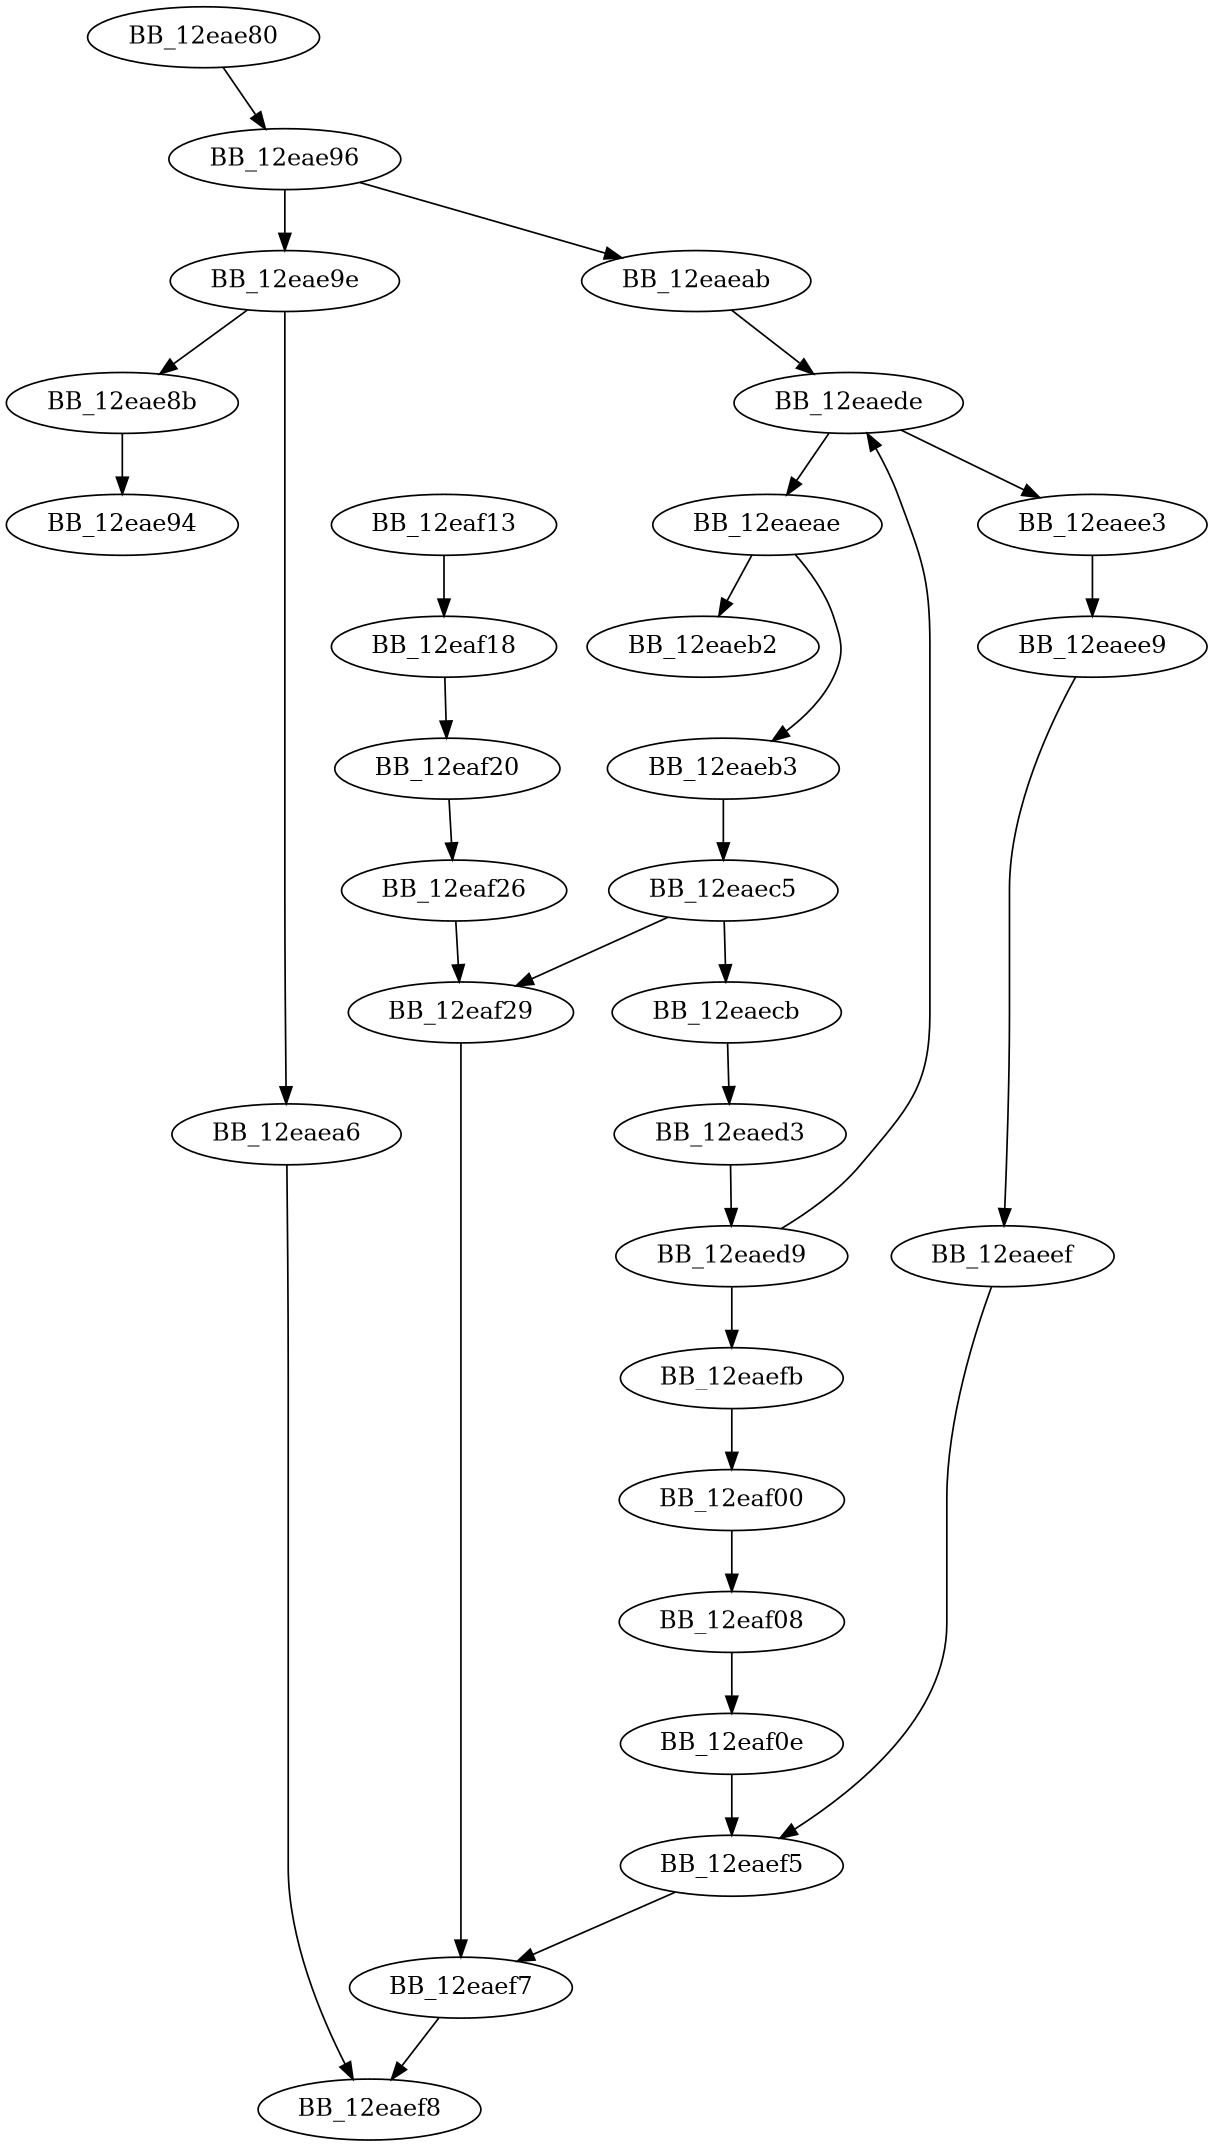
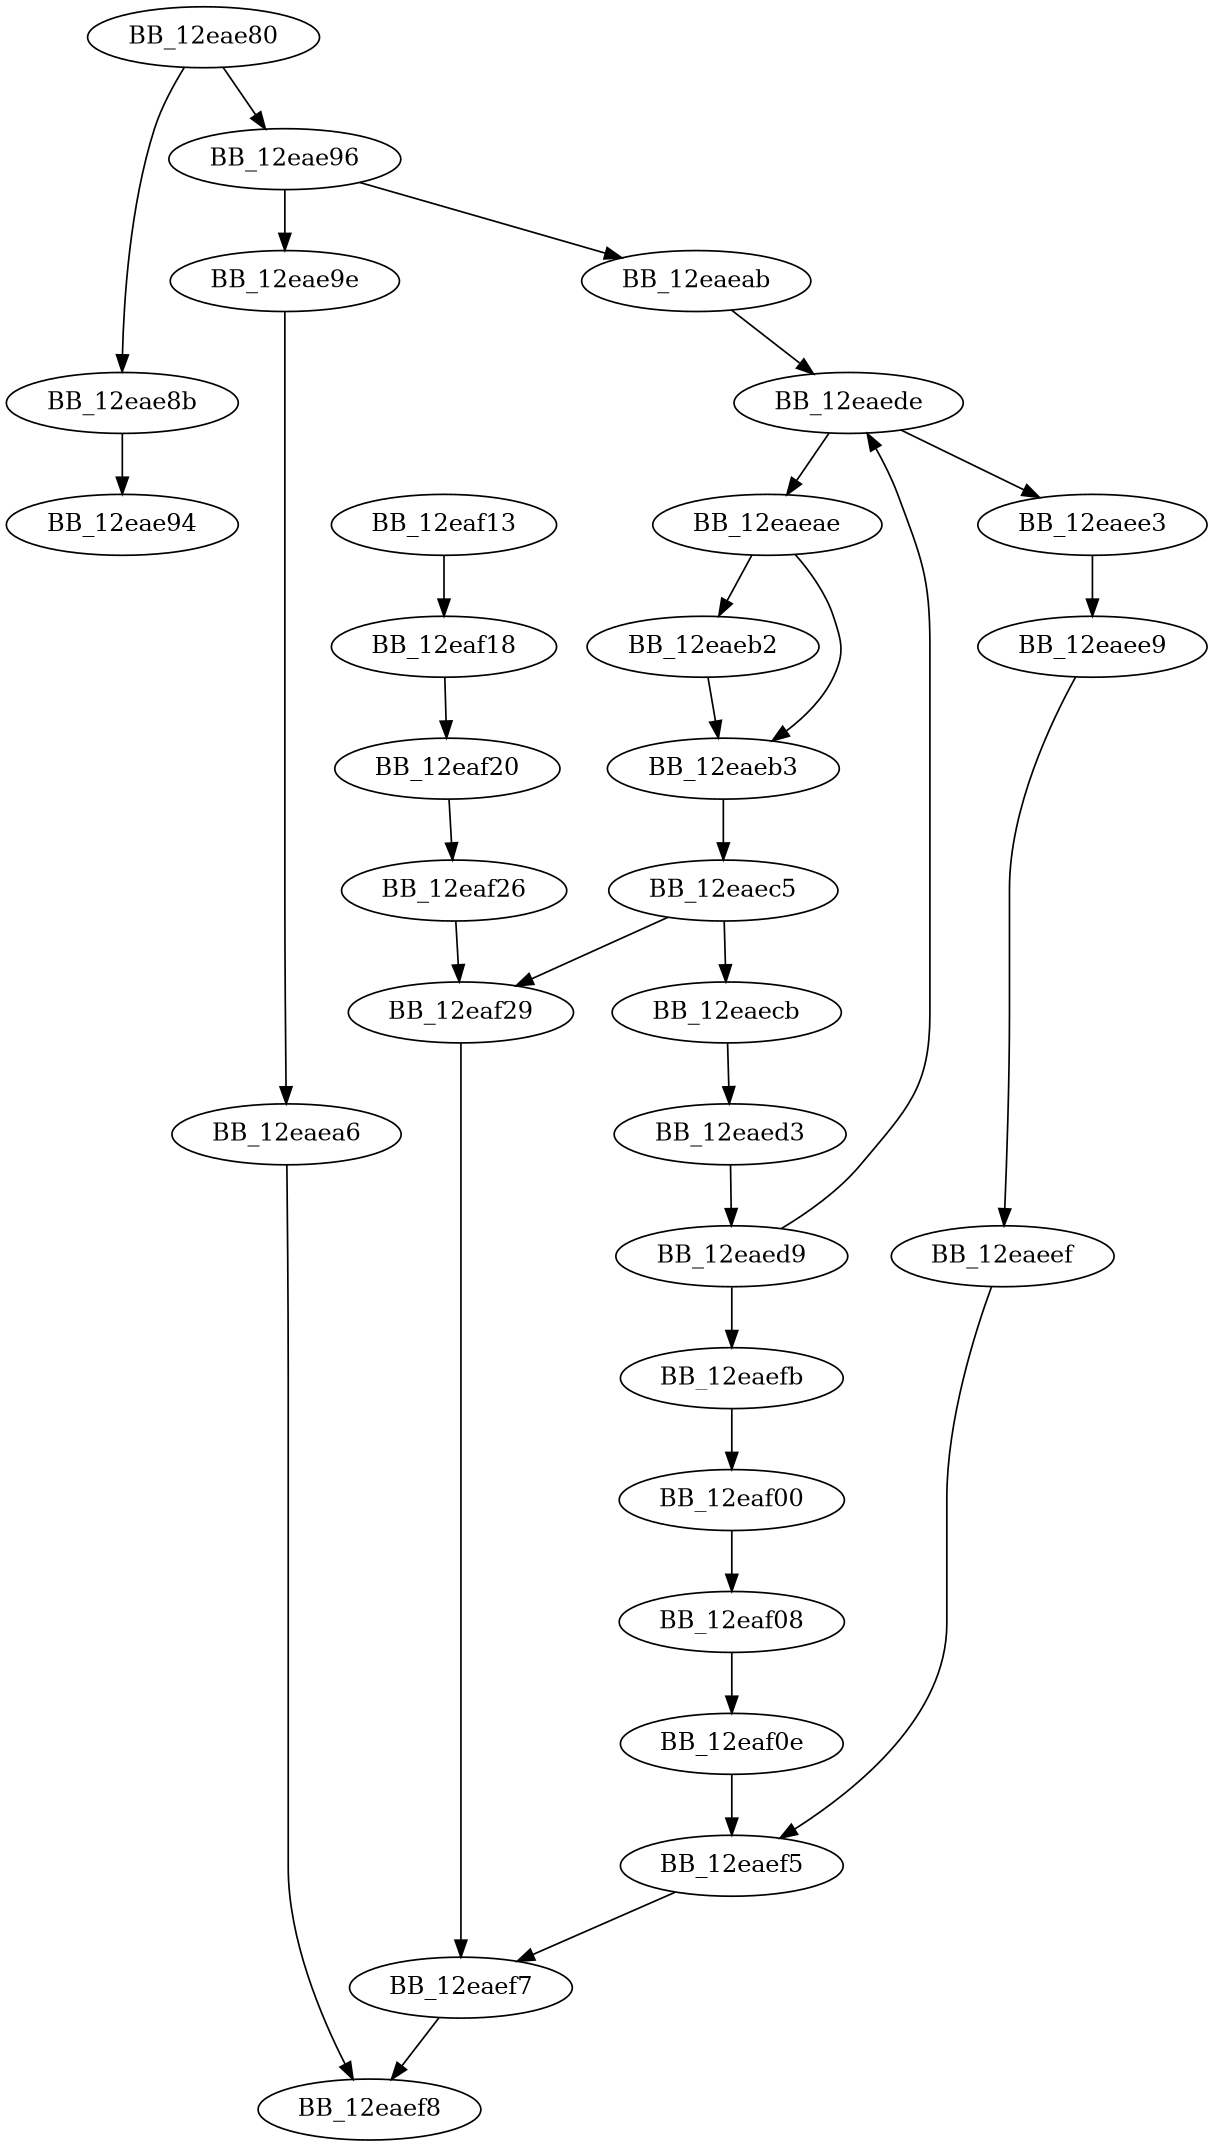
(211, 337) -> (136, 207)
none -> (712, 699)
